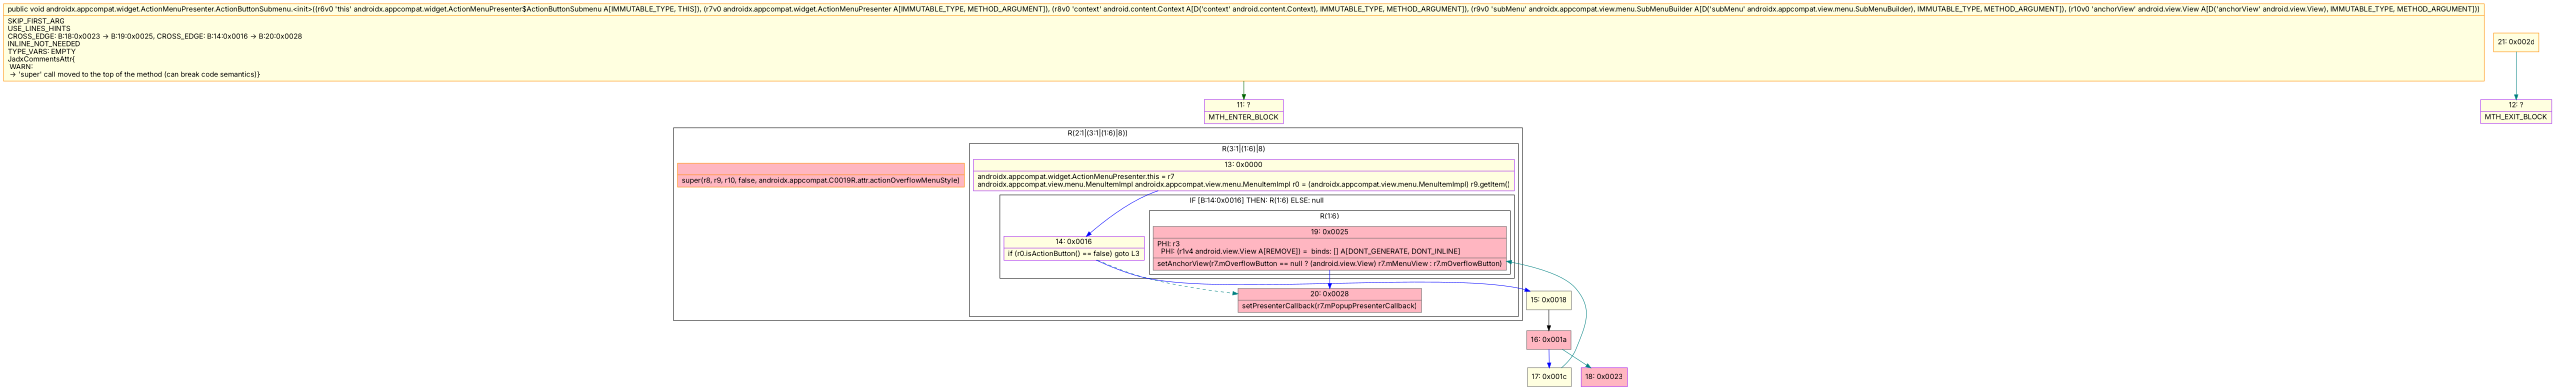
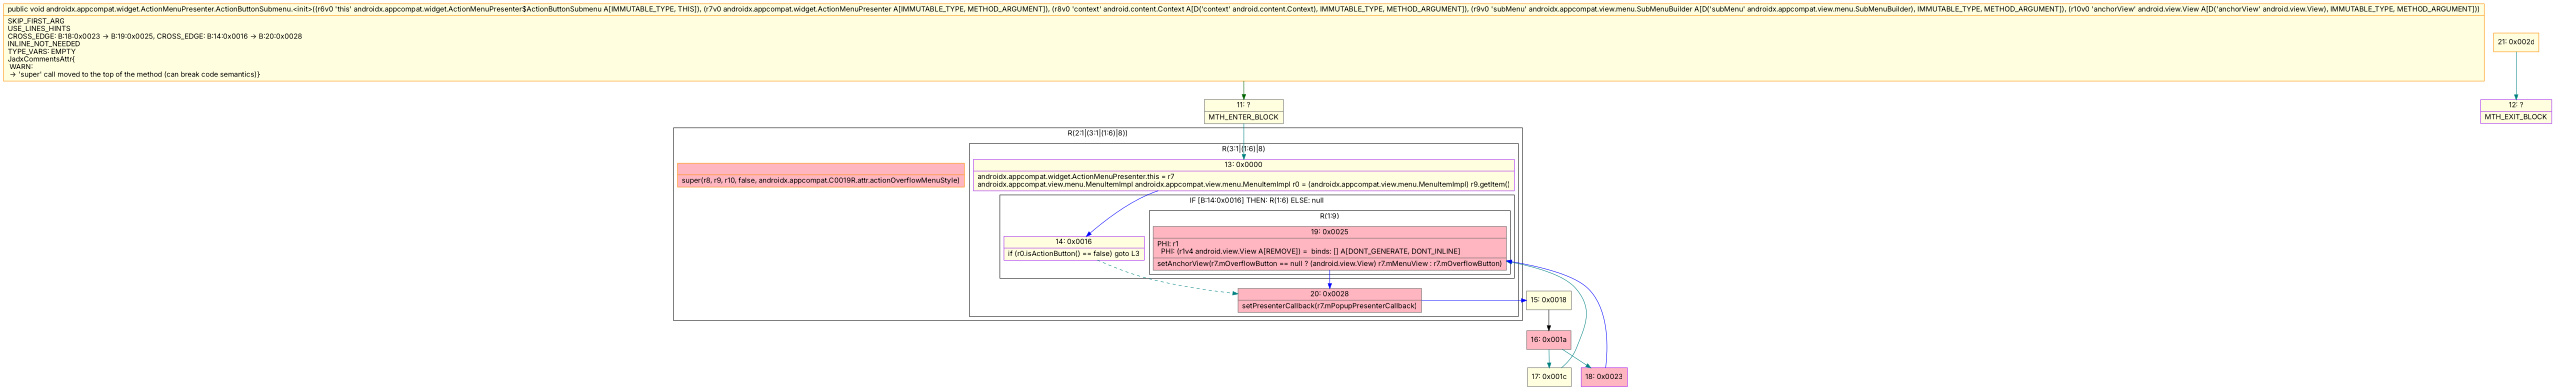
(1244, 112) -> (1244, 112)
none -> (1244, 139)
(1330, 217) -> (1330, 217)
(1170, 244) -> (1169, 244)
(1309, 284) -> (1471, 300)
none -> (1589, 289)
(1549, 356) -> (1549, 356)
